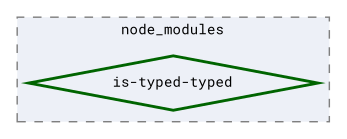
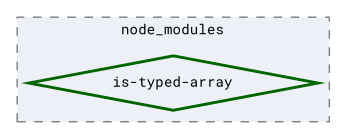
(173, 83) -> (173, 83)
